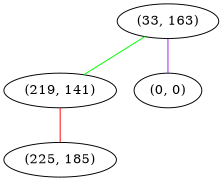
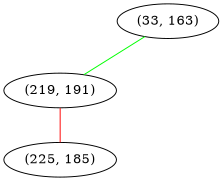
(60, 90) -> (60, 90)
(168, 90) -> none
